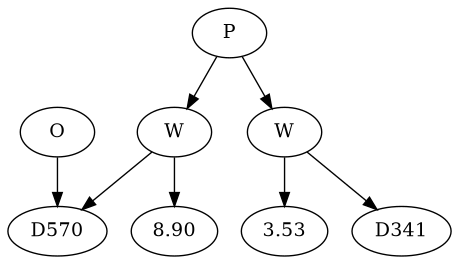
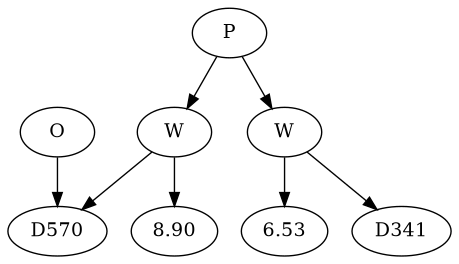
(285, 231) -> (285, 231)
